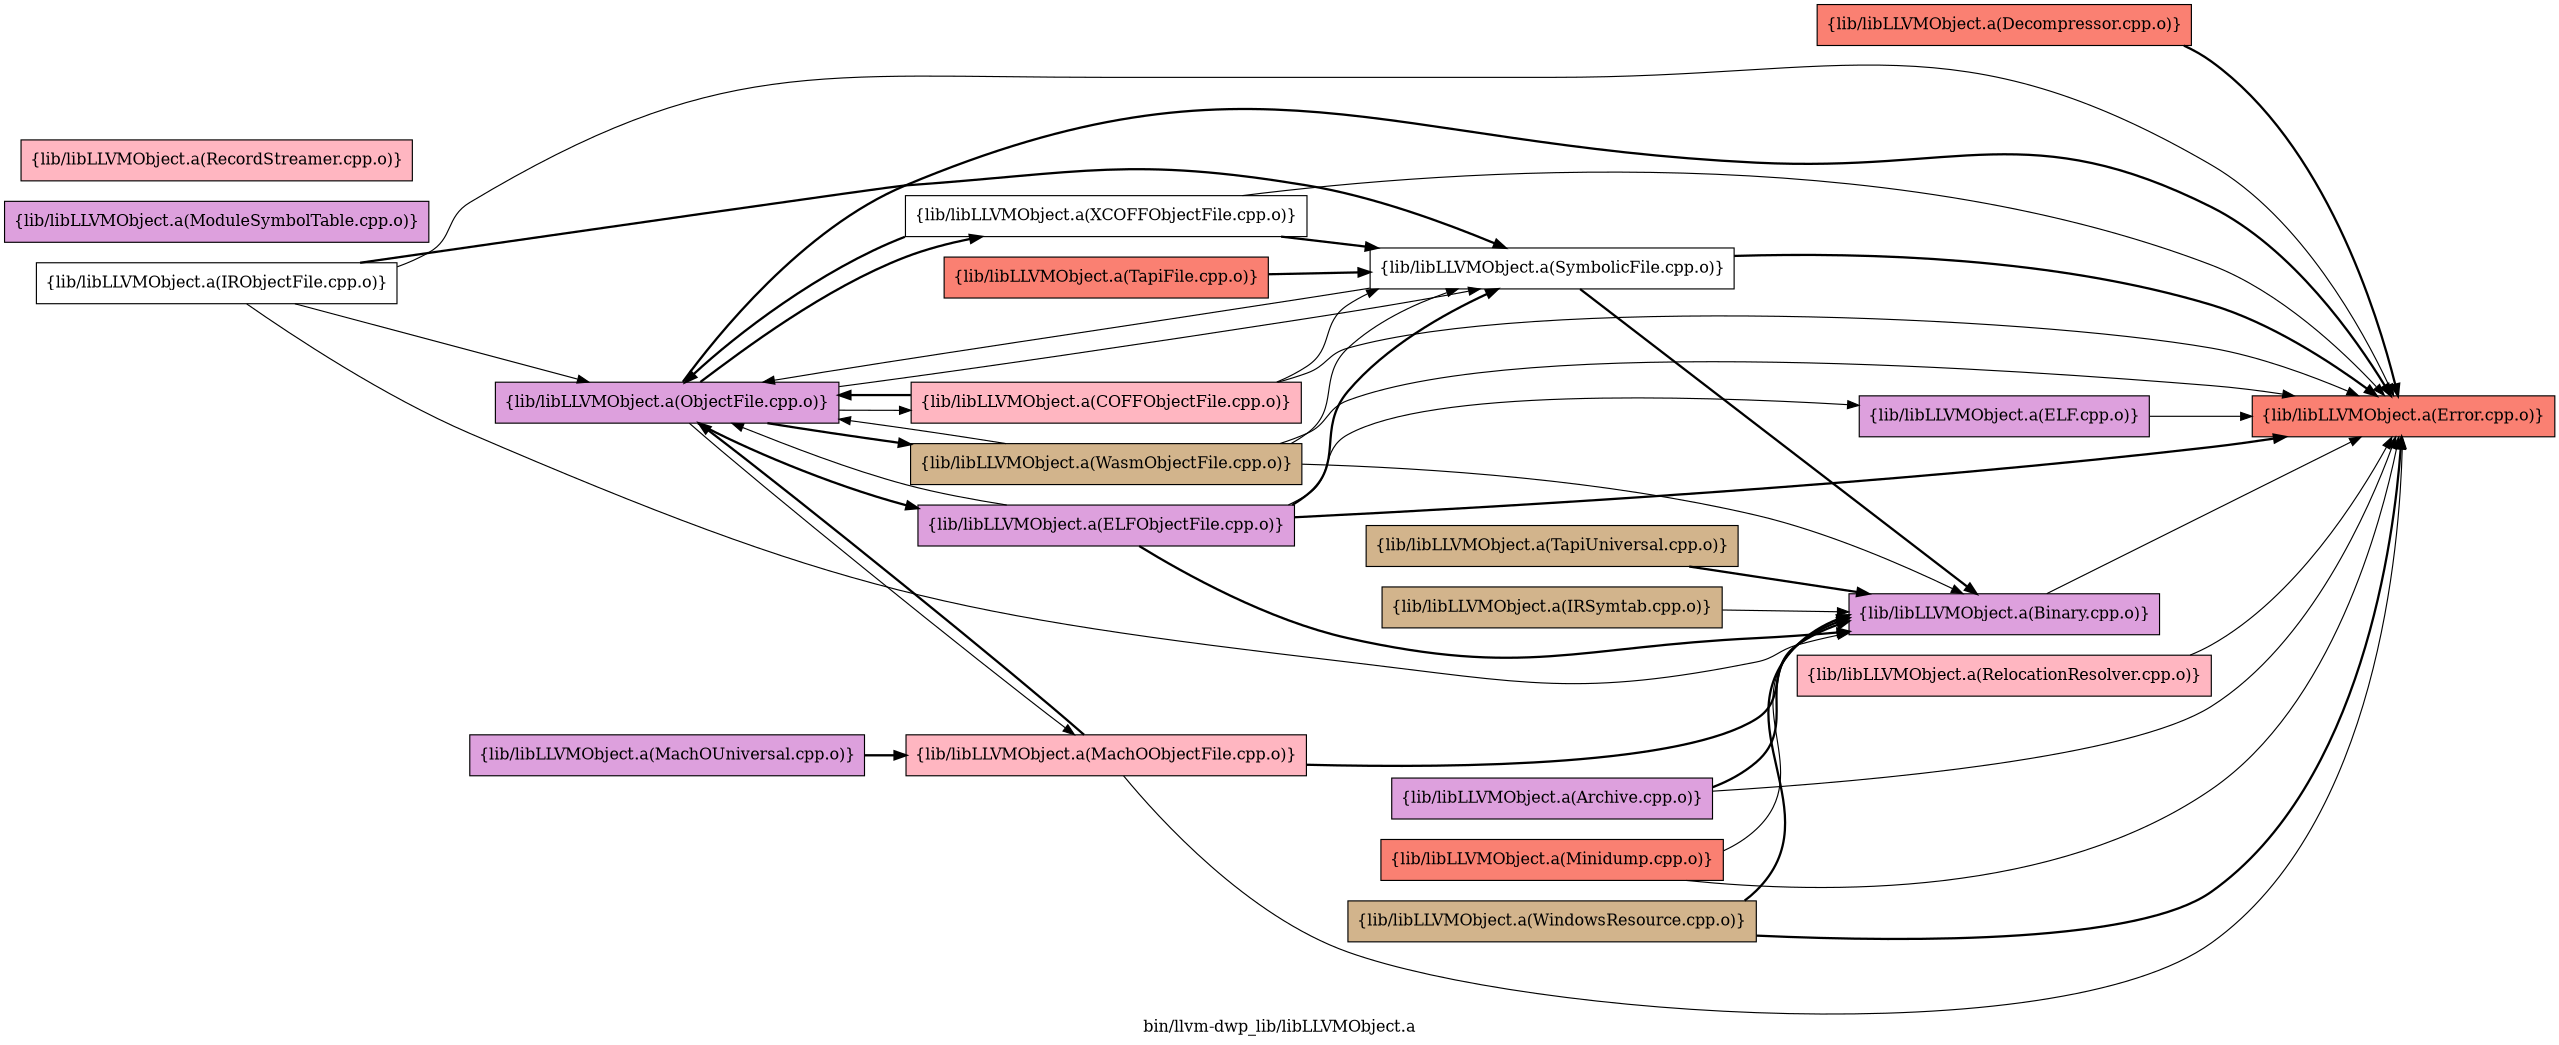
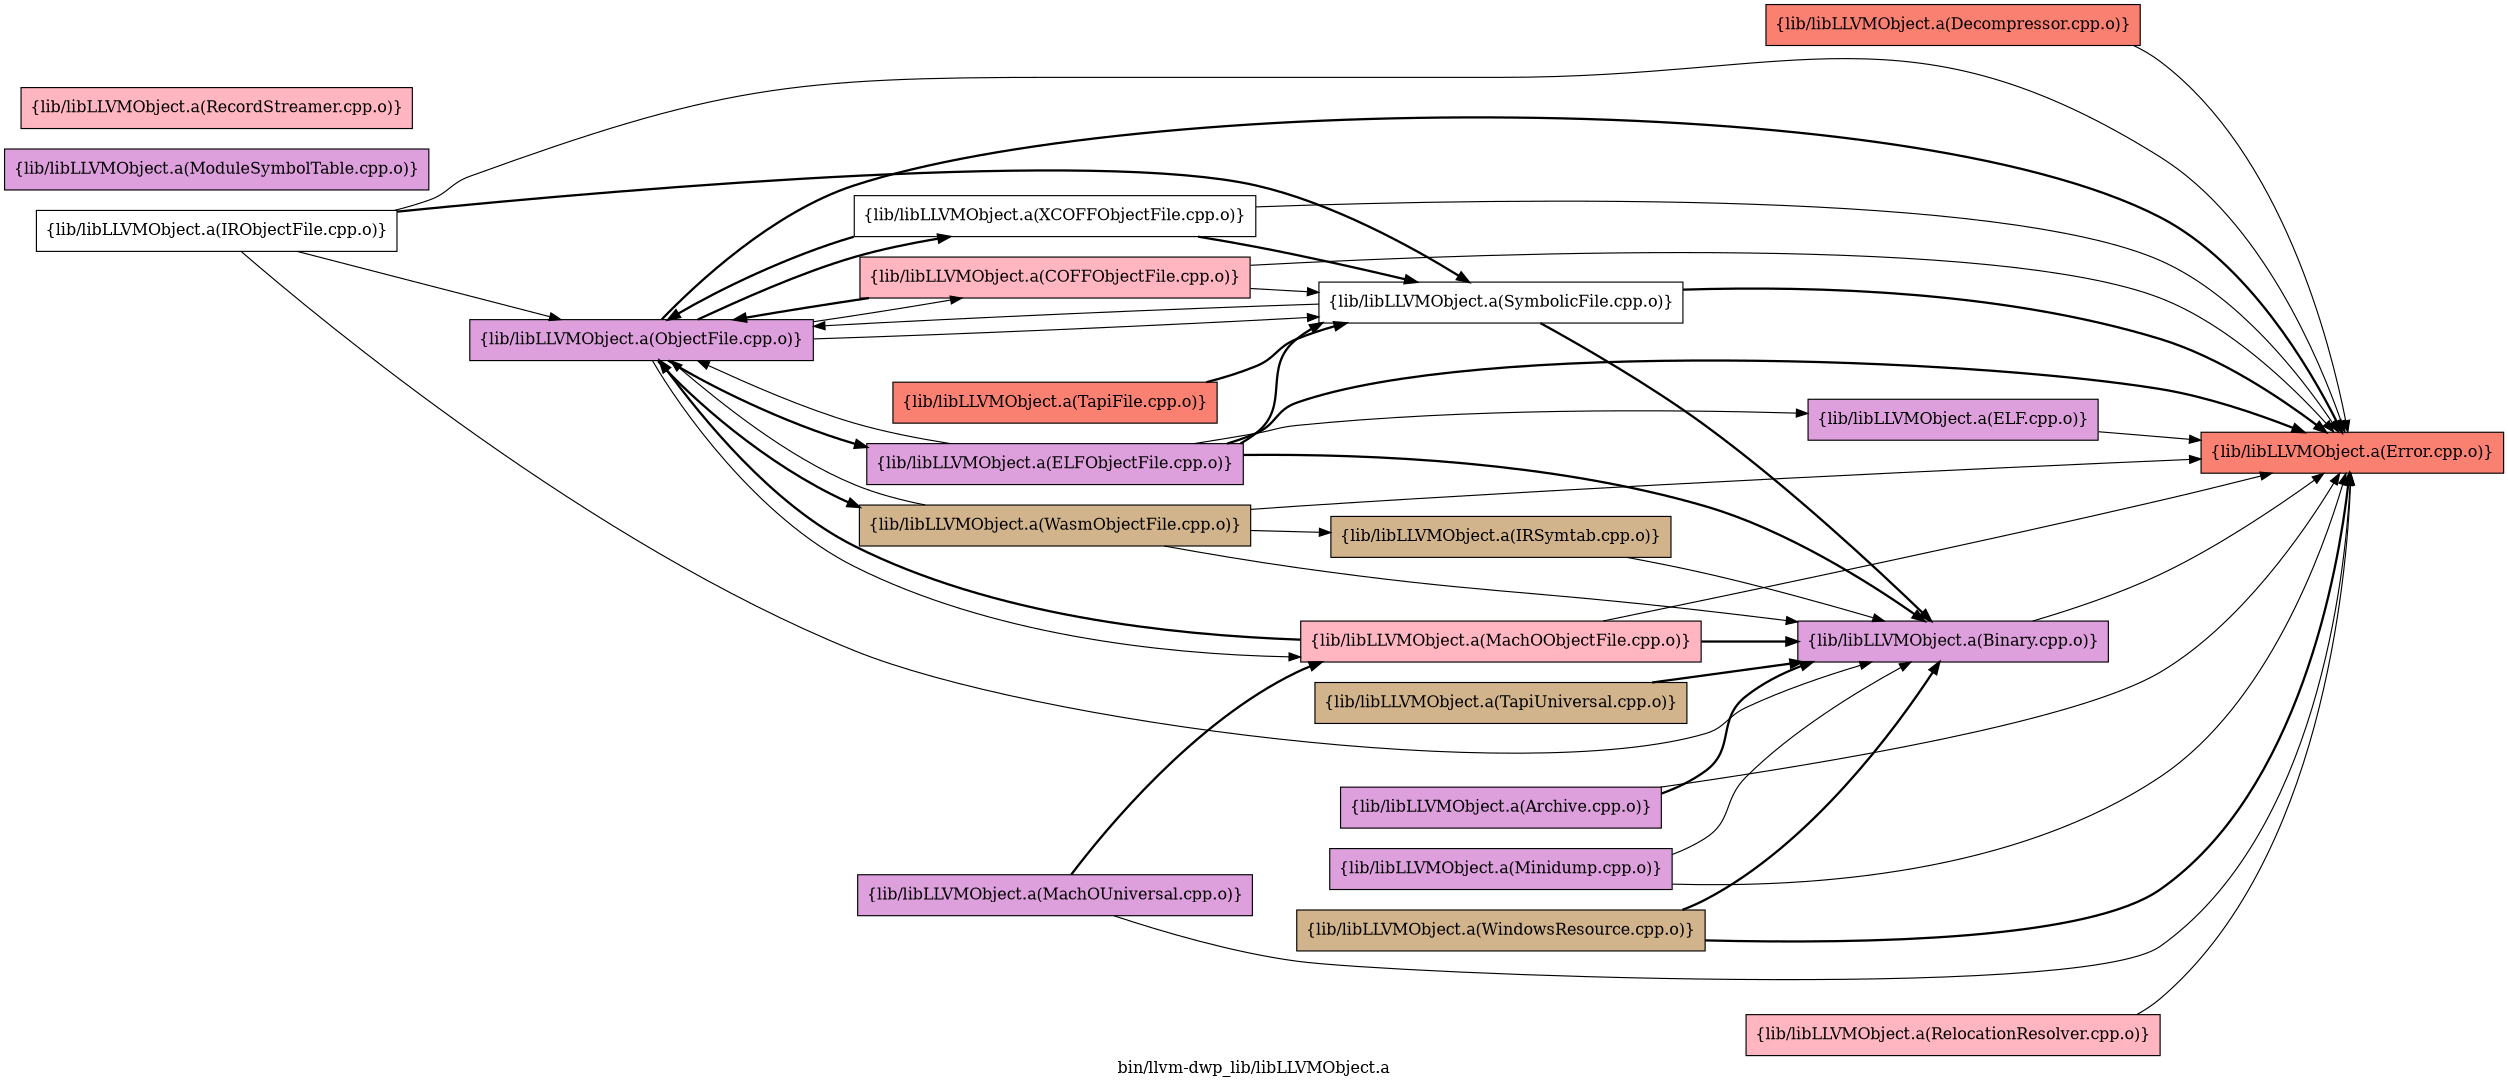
(2321, 194) -> (2276, 211)
(1337, 363) -> (1285, 531)
(1552, 860) -> (1501, 869)
none -> (1893, 978)
